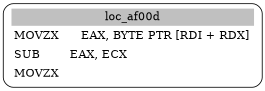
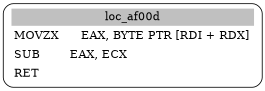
(51, 73) -> (41, 73)
